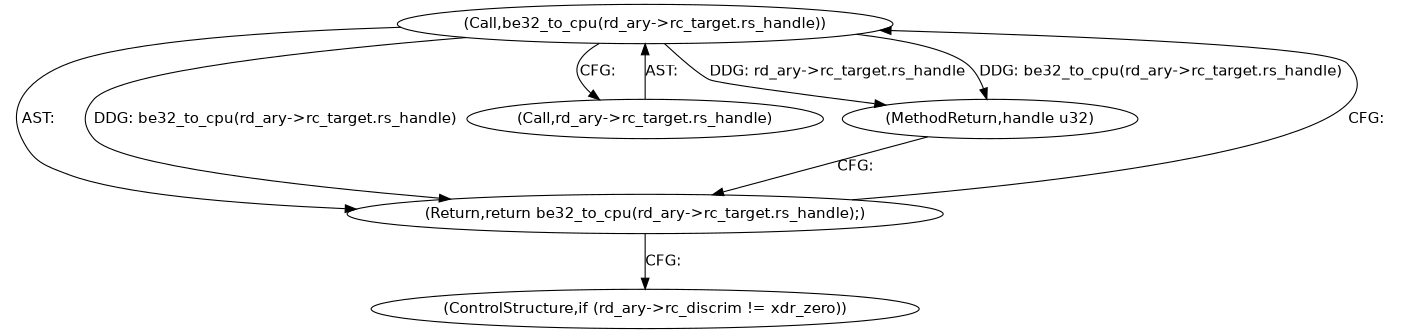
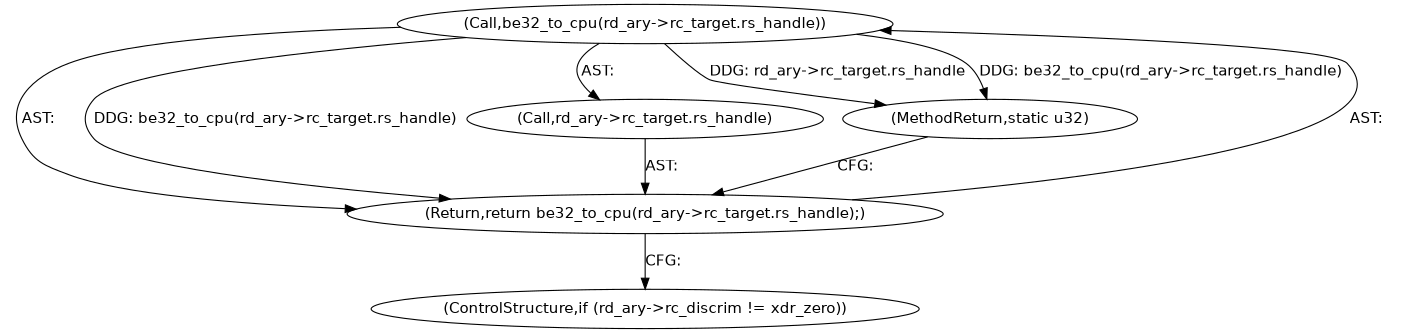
(600, 72) -> (600, 72)
(645, 77) -> (645, 161)
(990, 119) -> (990, 119)
(1369, 119) -> (1369, 119)
